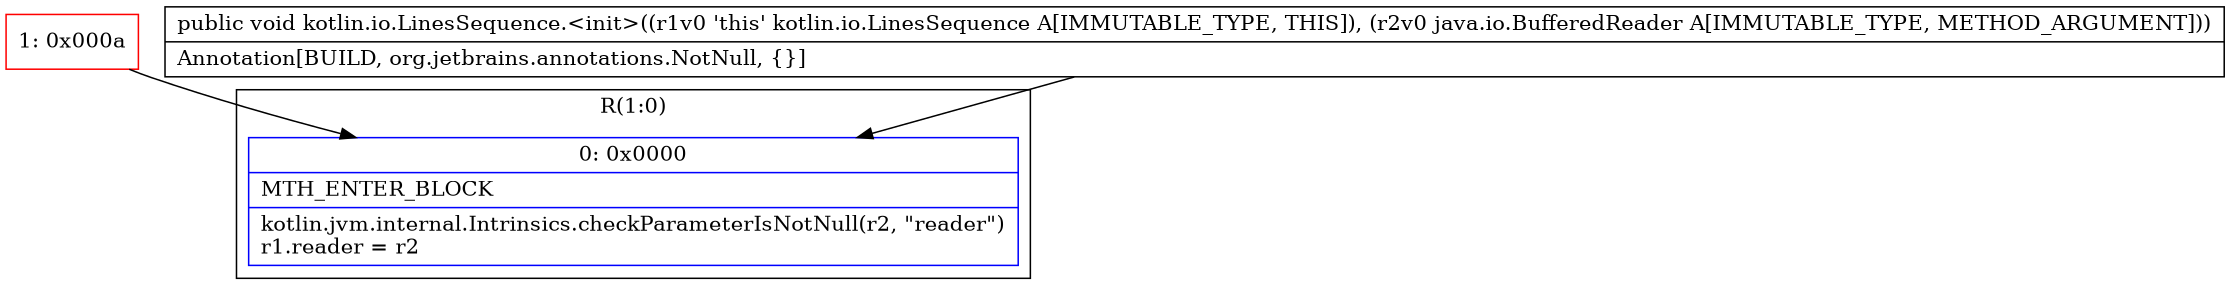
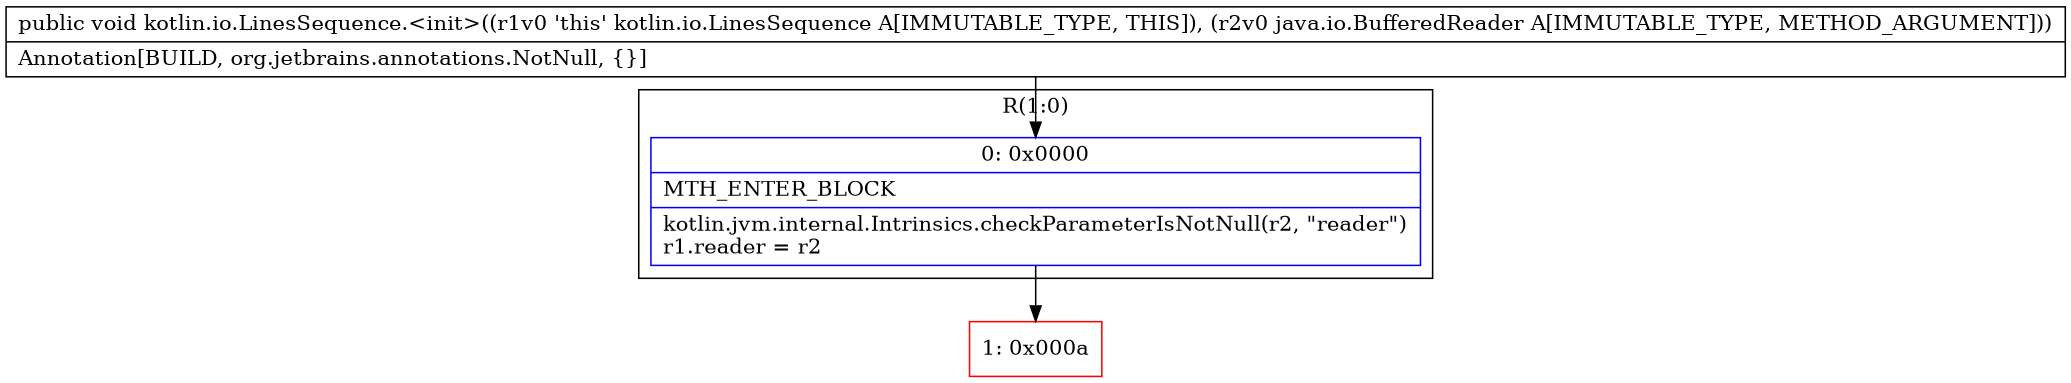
(224, 101) -> (1036, 288)
